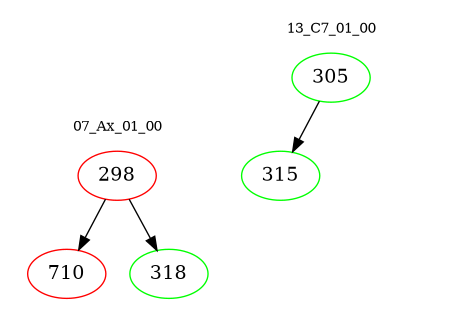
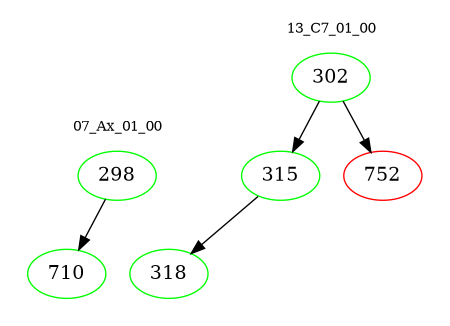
(331, 78) -> (331, 78)
(117, 176) -> (117, 176)
none -> (383, 176)
(140, 219) -> (230, 220)
(67, 274) -> (67, 274)
